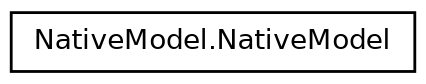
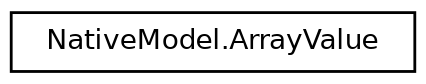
(213, 42) -> (213, 42)
